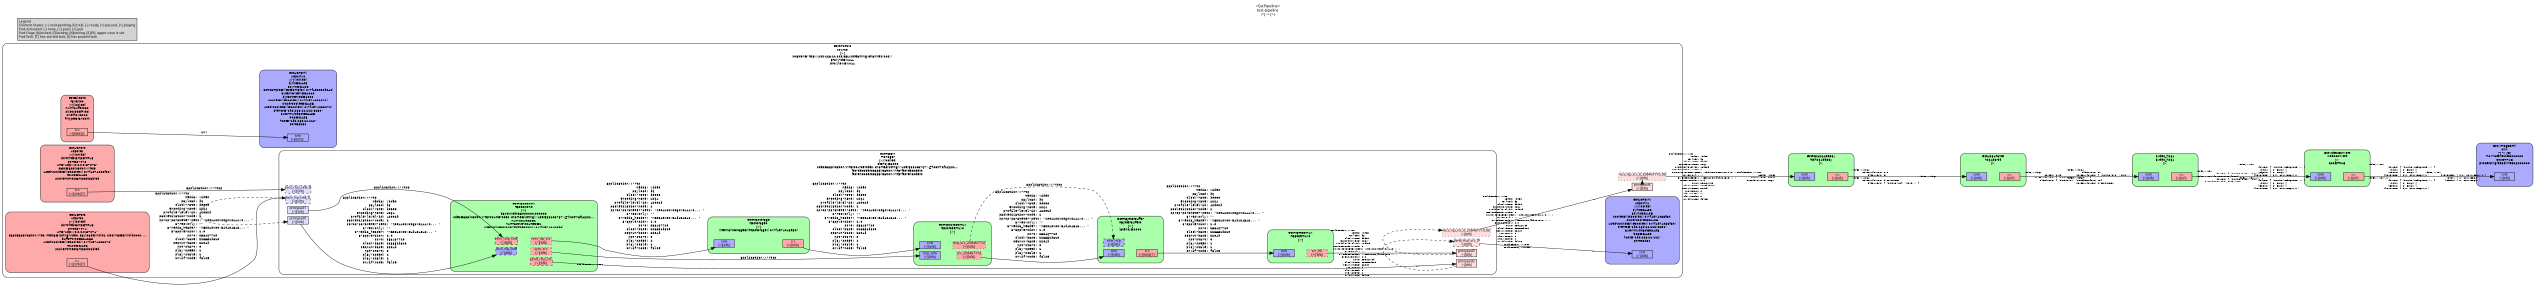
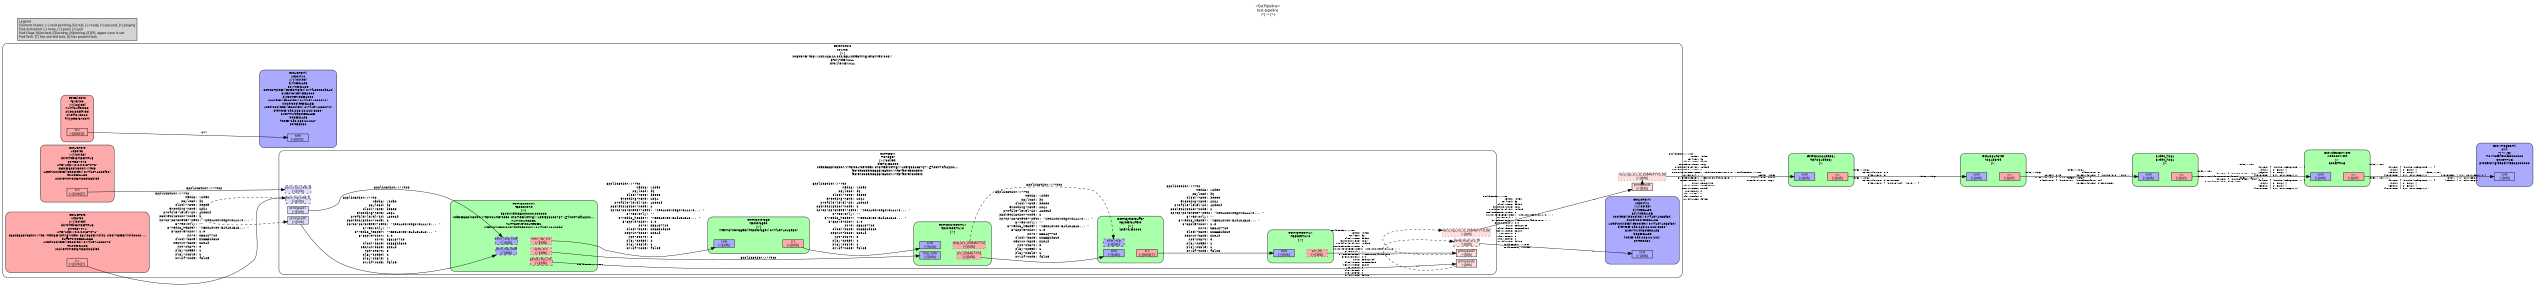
(506, 241) -> (506, 241)
